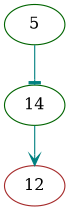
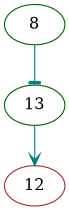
(35, 25) -> (35, 25)
(35, 105) -> (35, 105)
